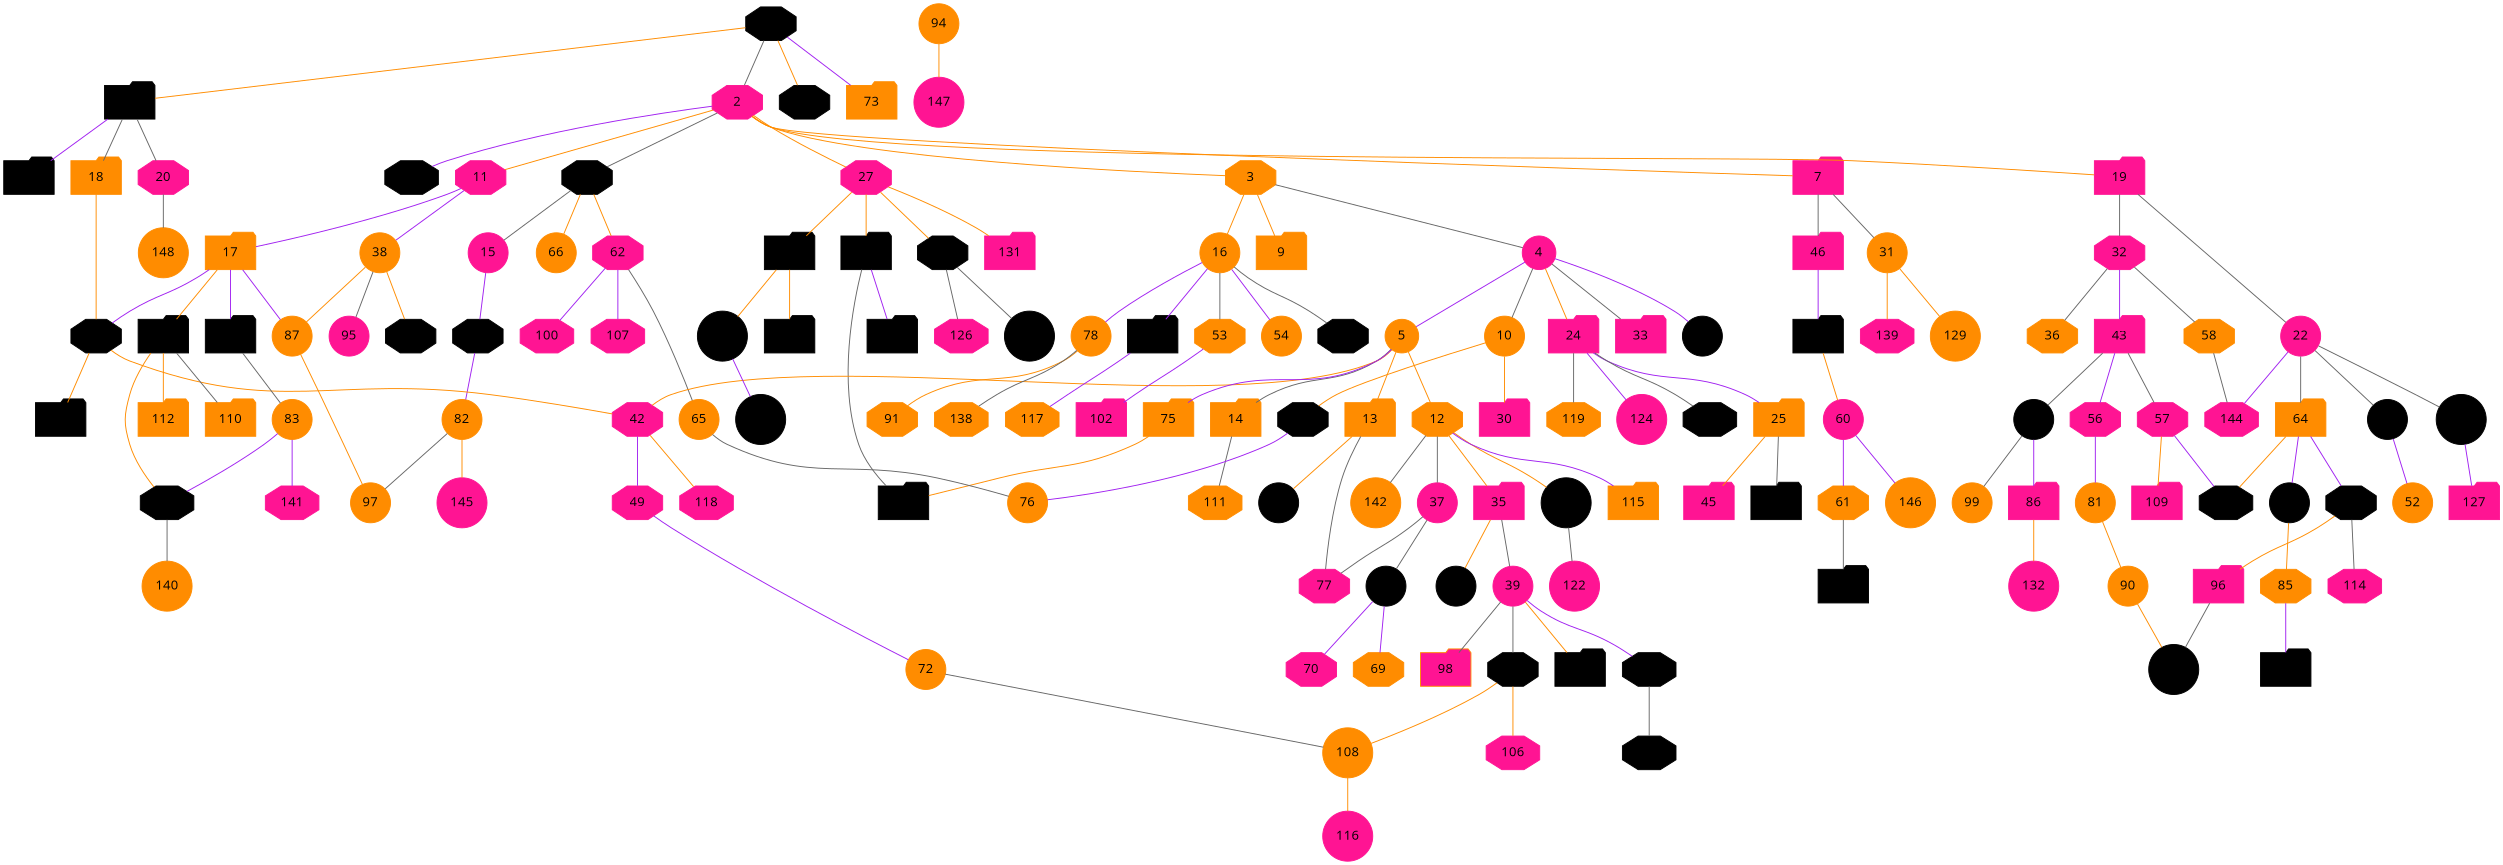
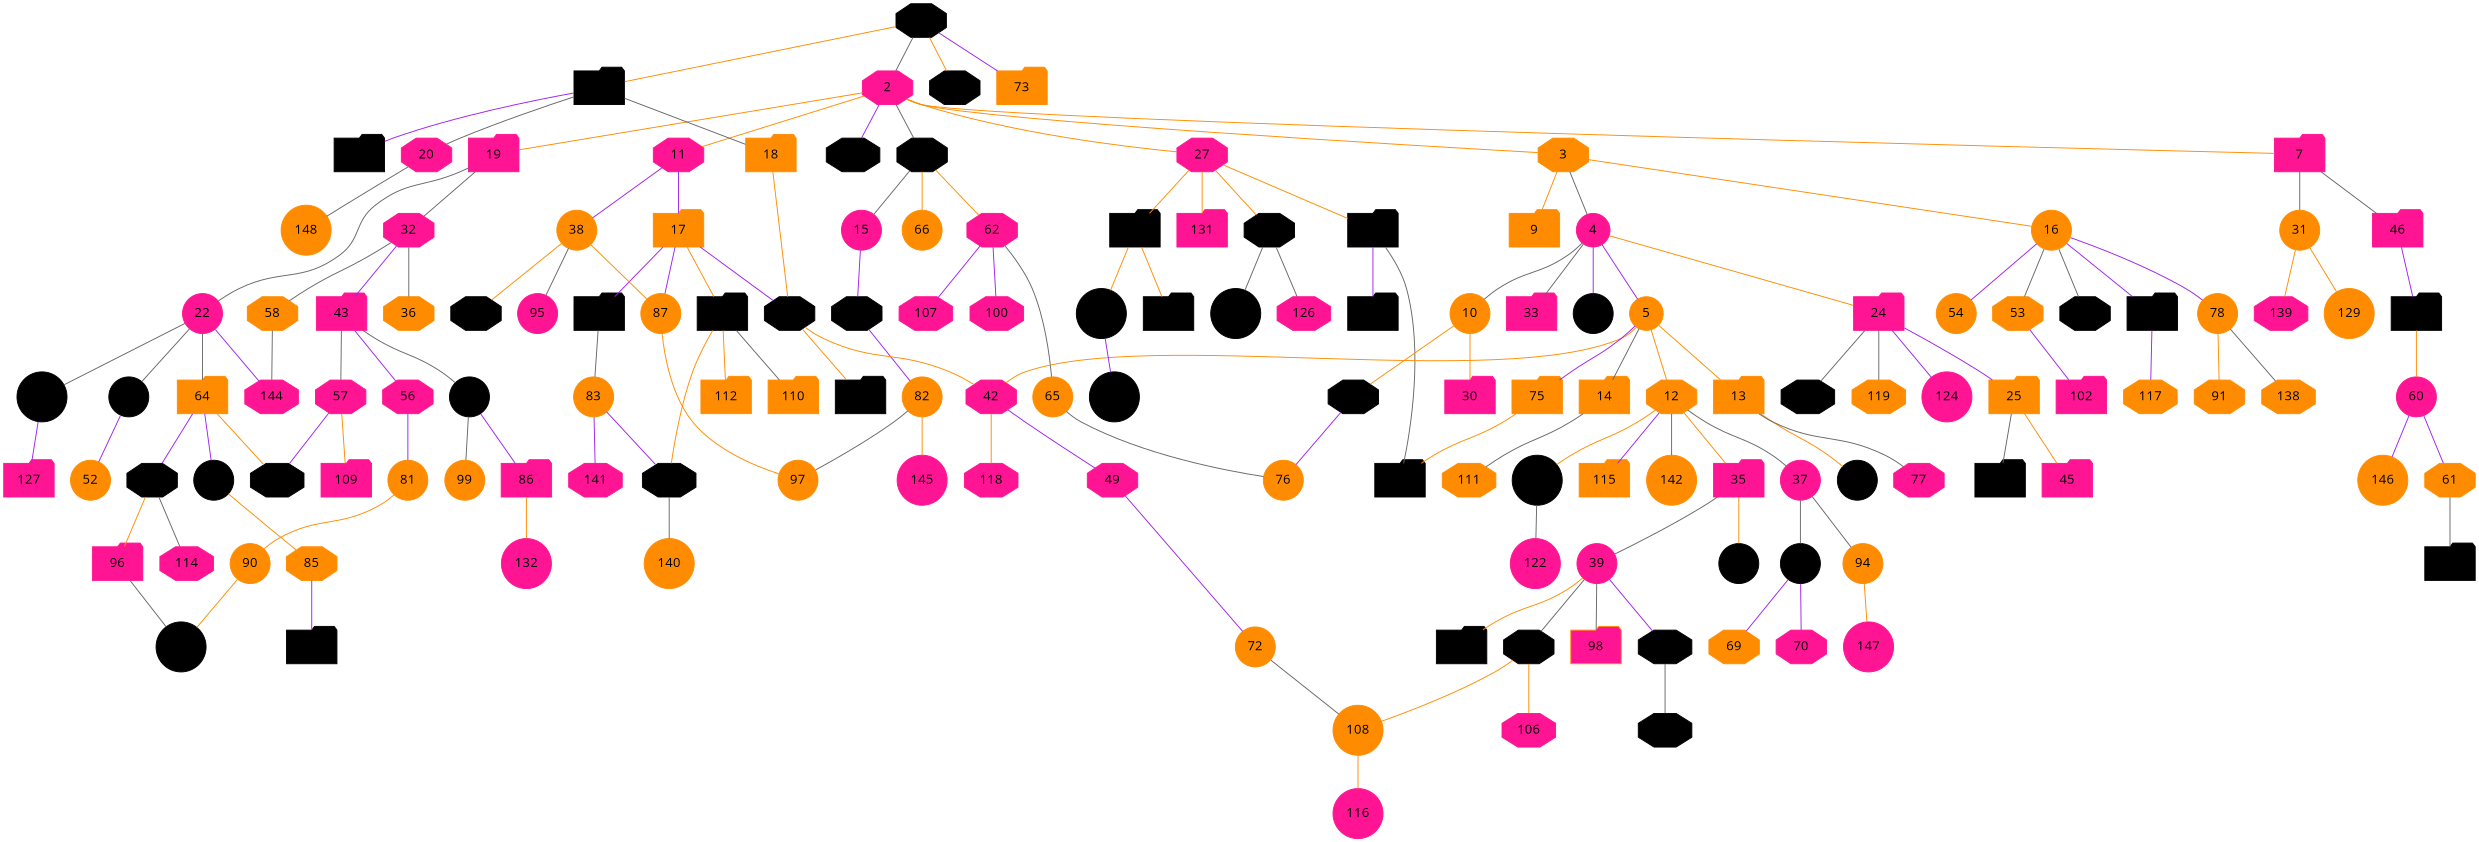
(1382, 546) -> (1832, 522)
